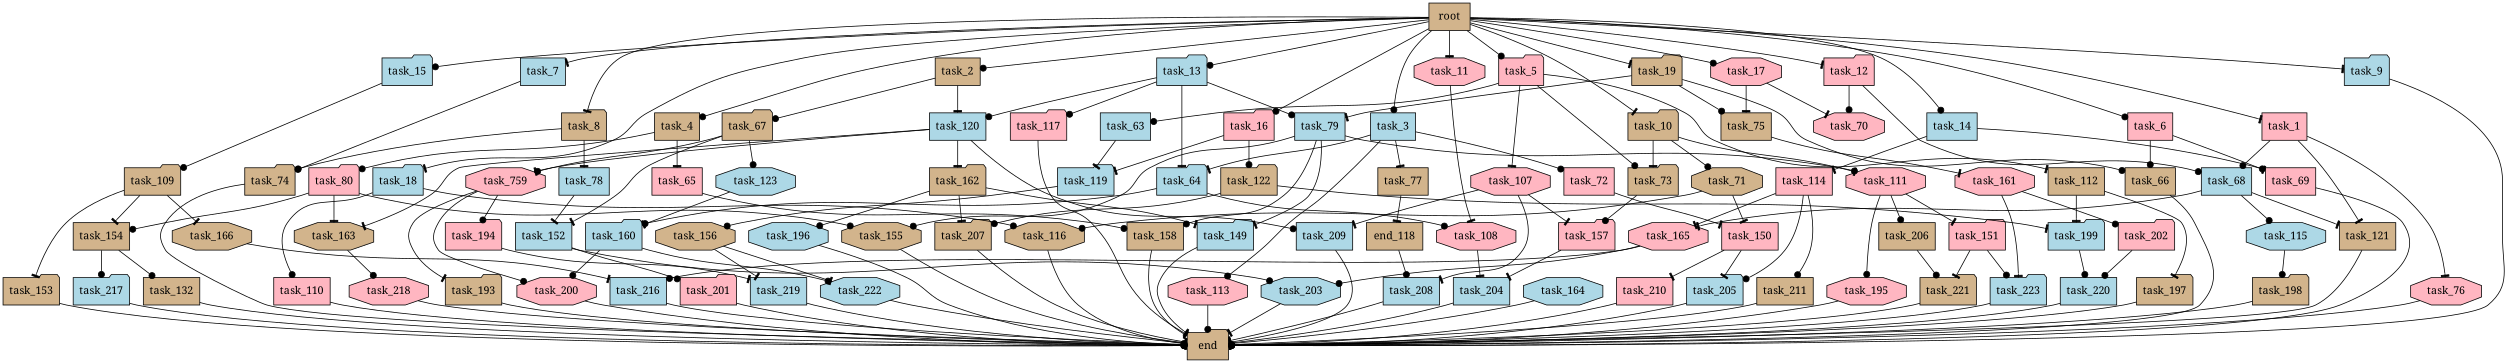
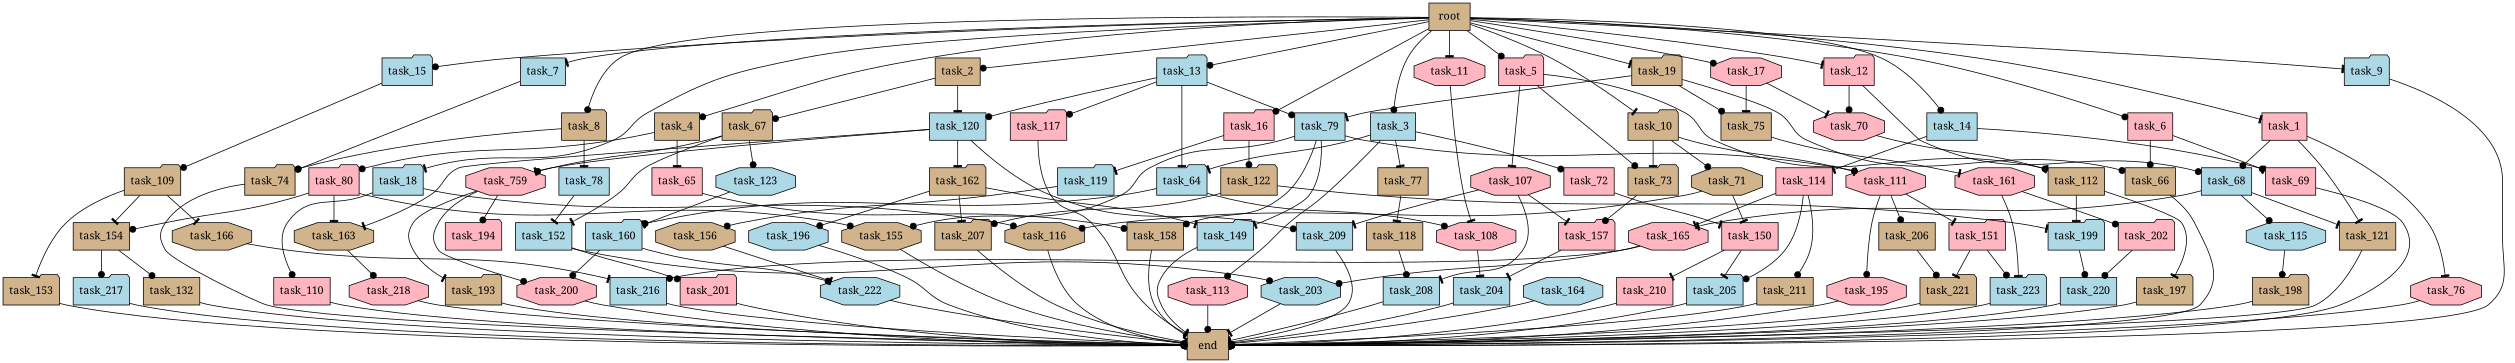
(992, 21) -> (992, 21)
(1125, 127) -> none
none -> (1976, 154)
(1395, 236) -> (1395, 236)
(779, 291) -> none
